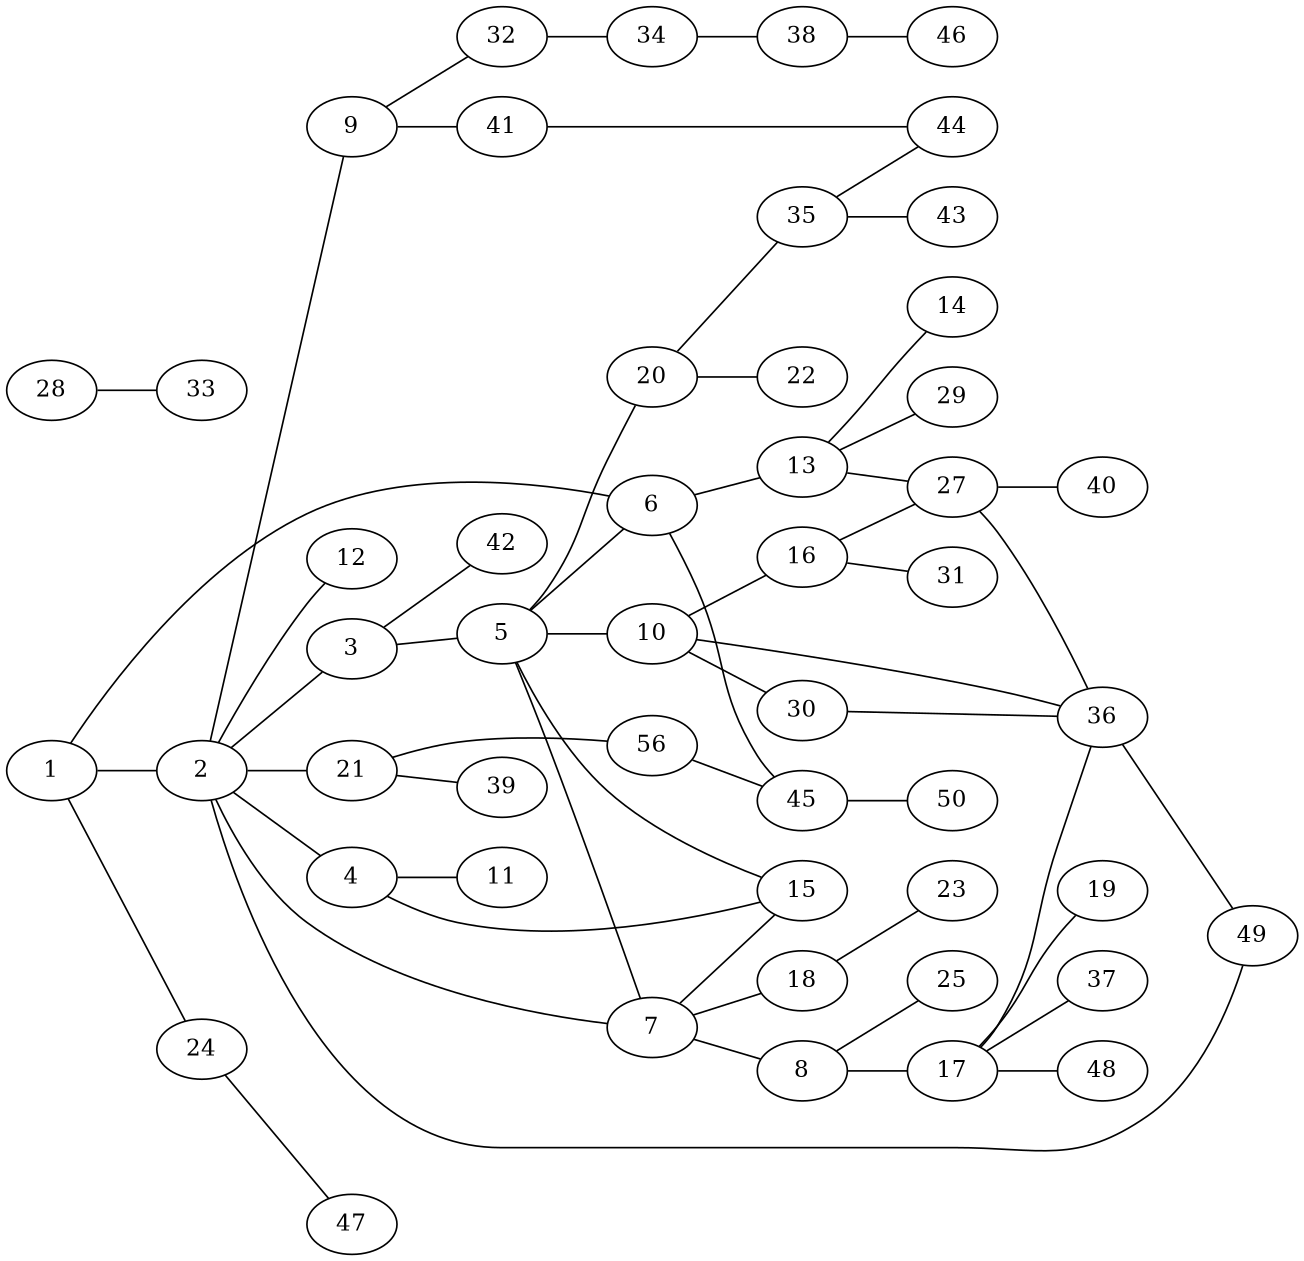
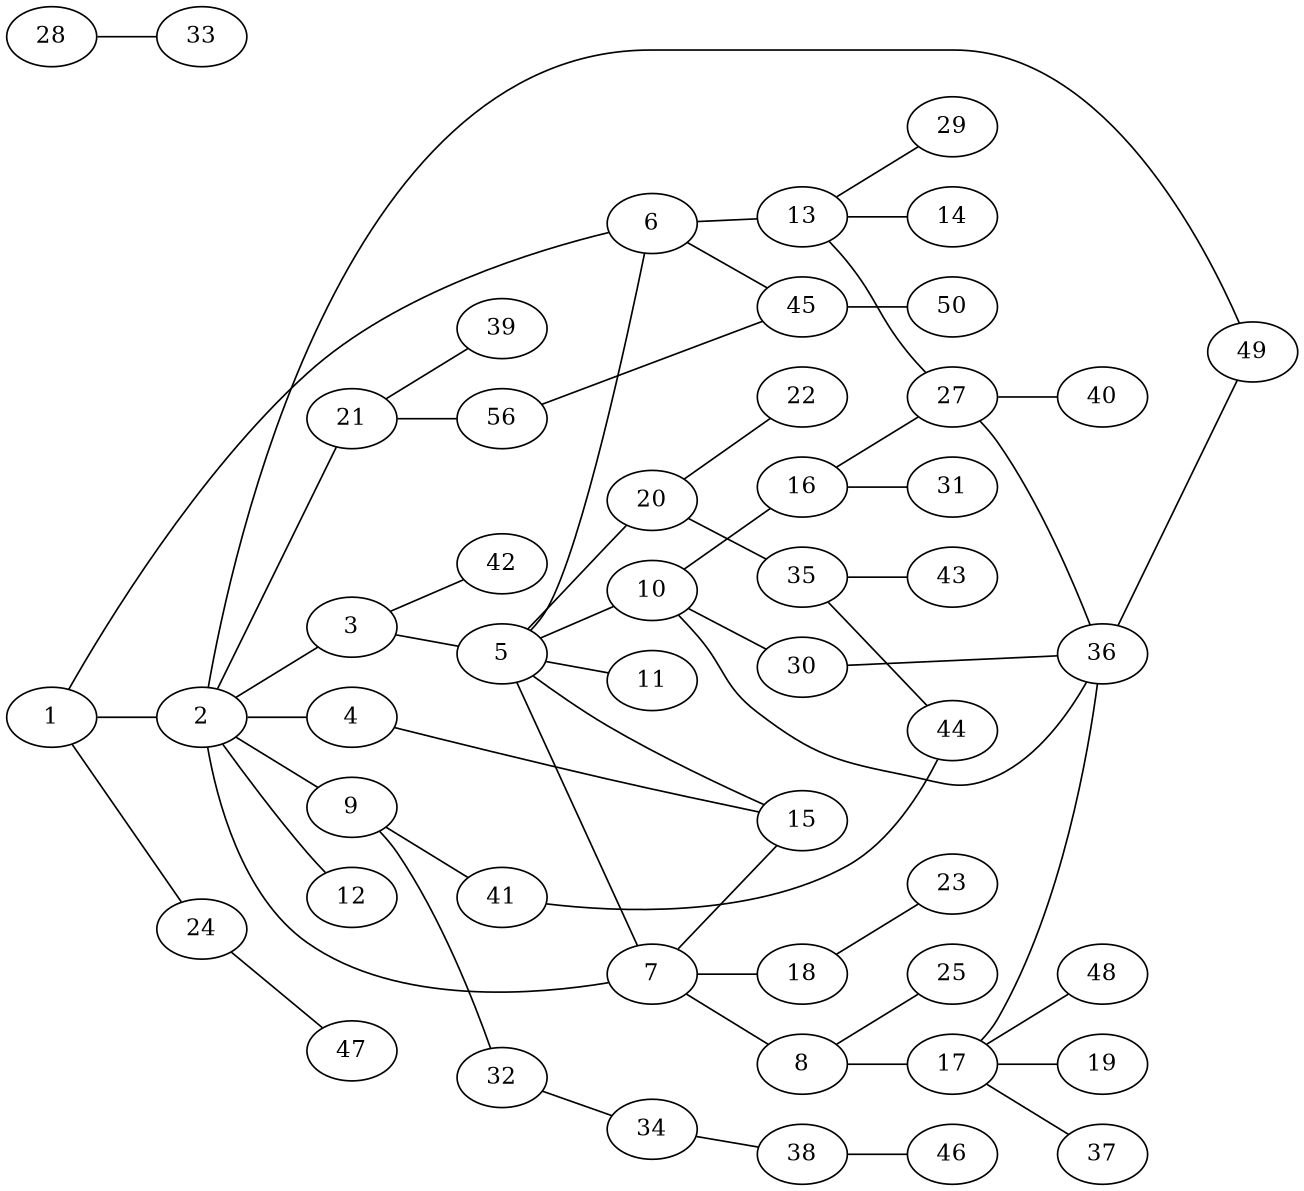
(427, 877) -> (577, 667)
